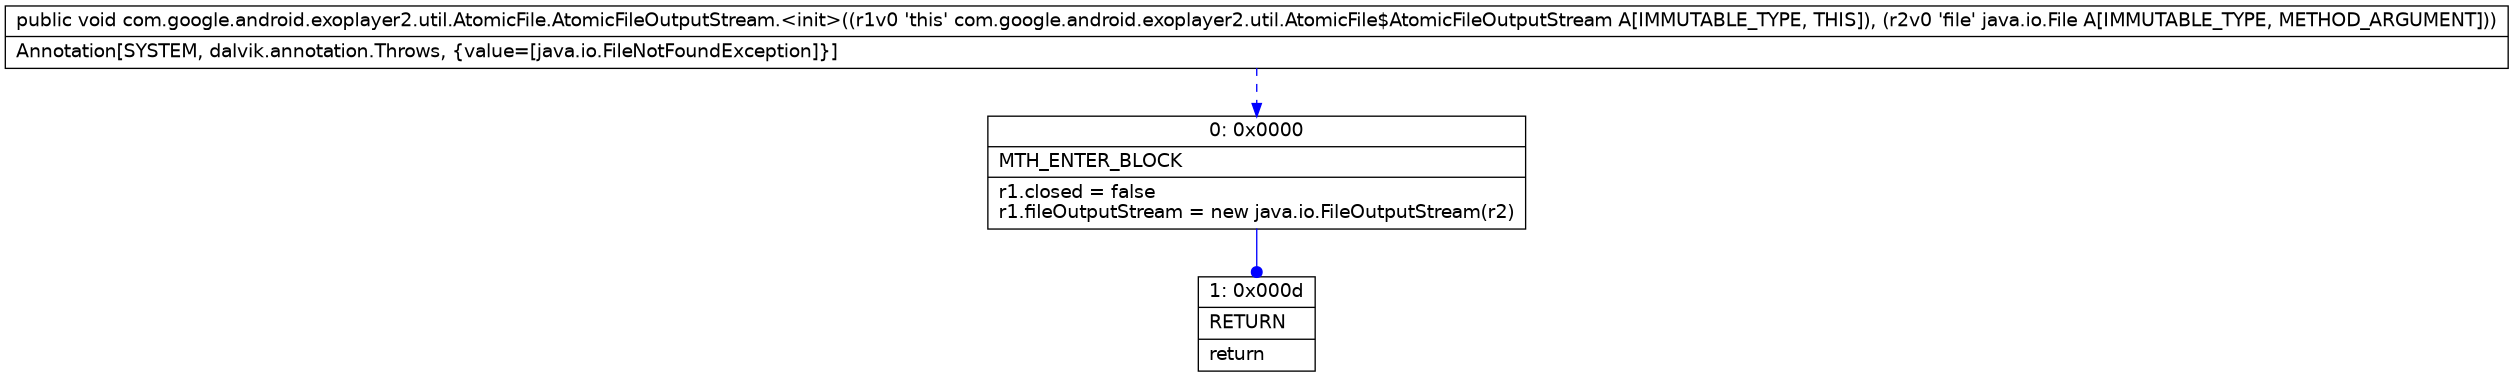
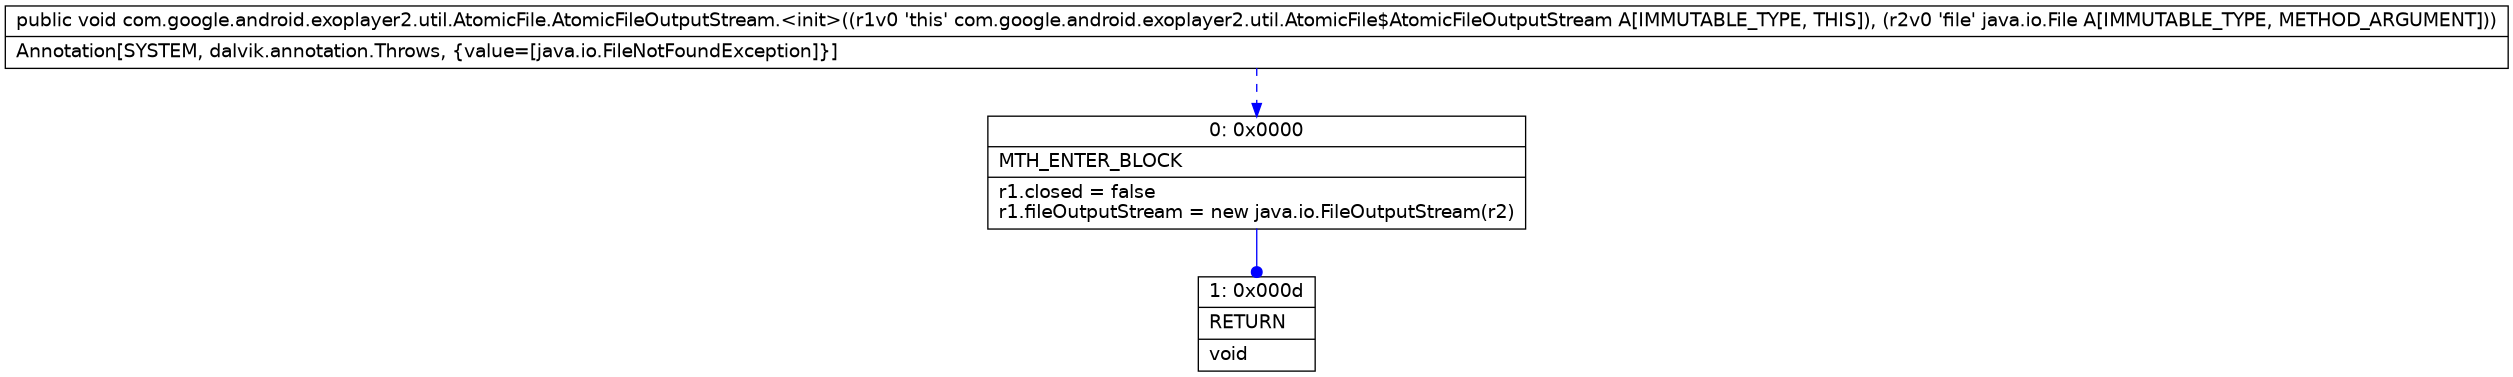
(1237, 355) -> (1229, 355)
